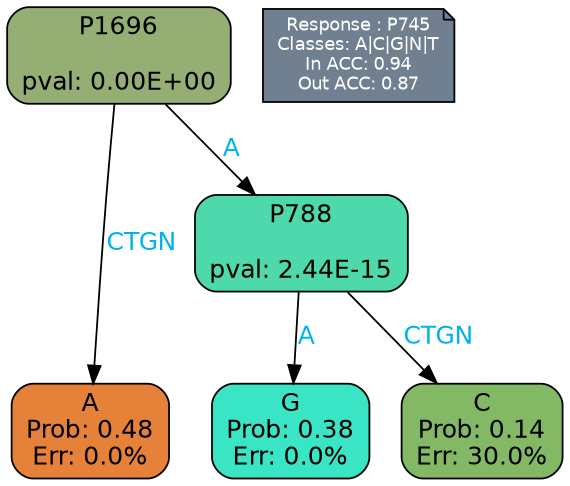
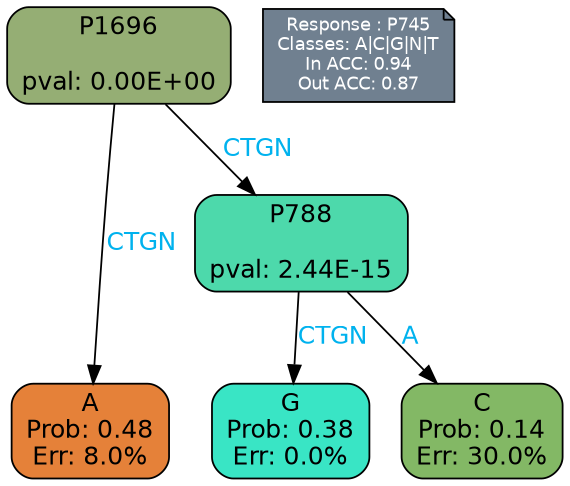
(232, 149) -> (258, 149)
(307, 337) -> (334, 337)
(439, 337) -> (411, 337)
(90, 431) -> (90, 431)
